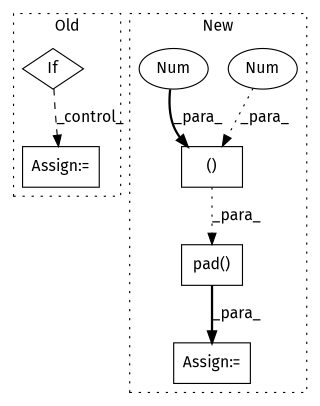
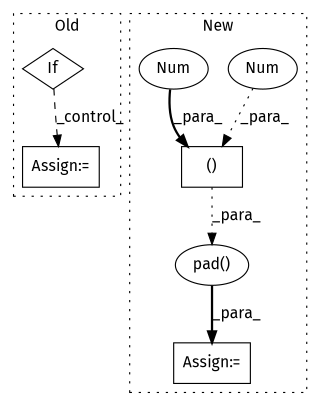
(212, 265) -> (212, 265)
